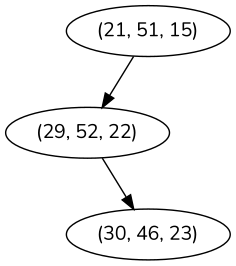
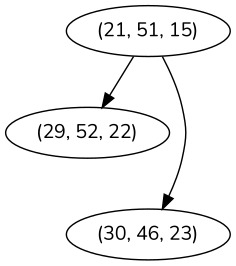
(114, 178) -> (185, 126)
